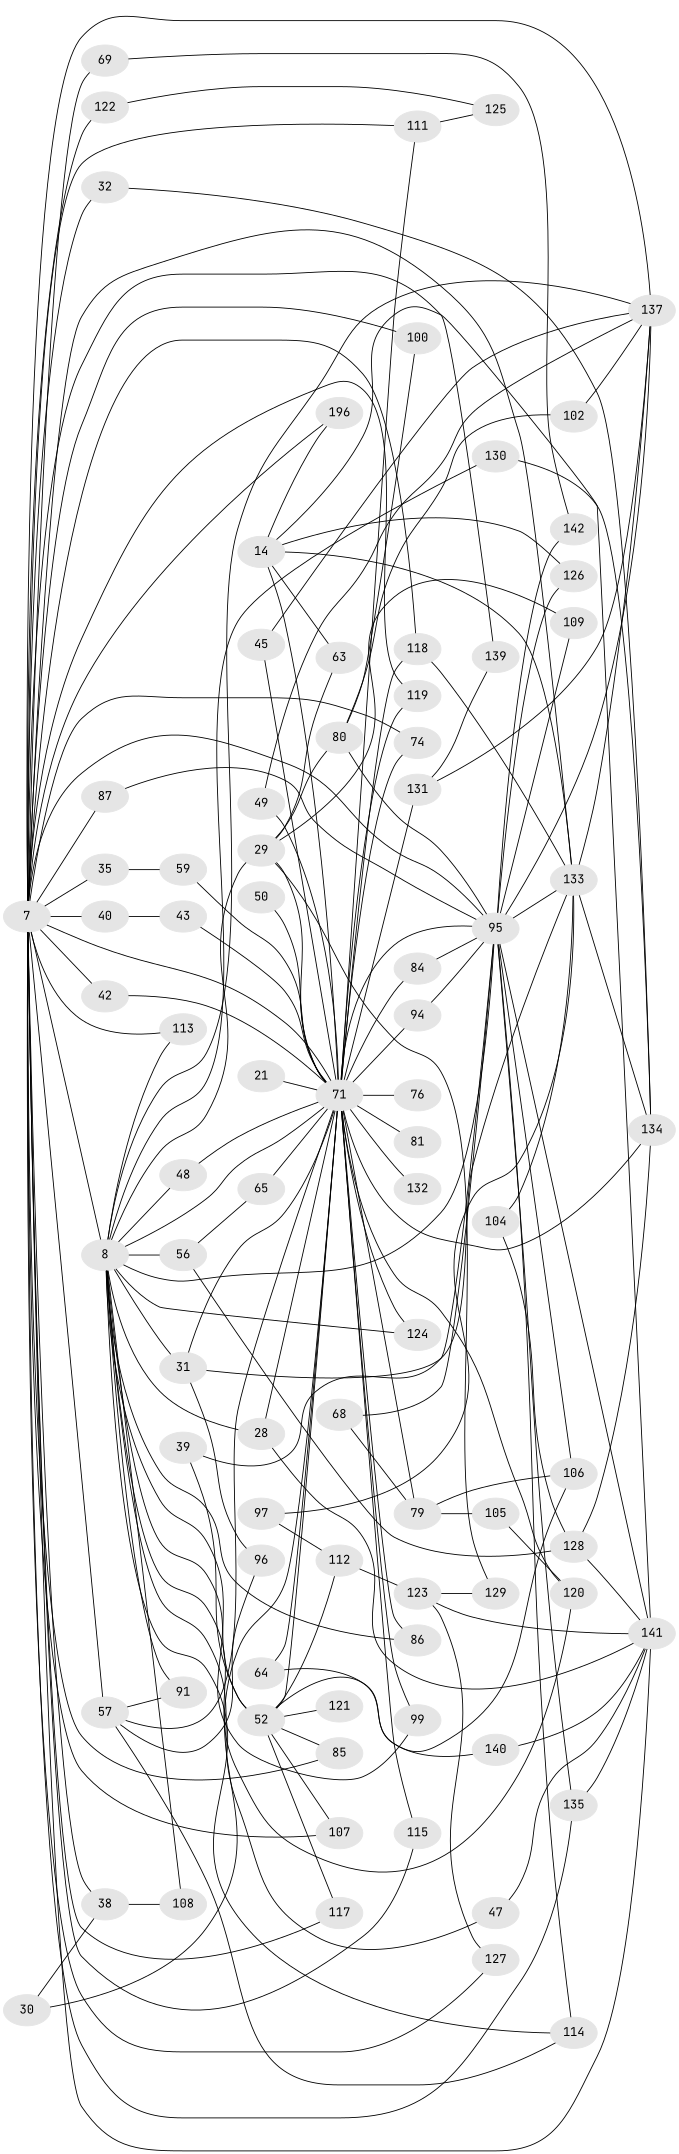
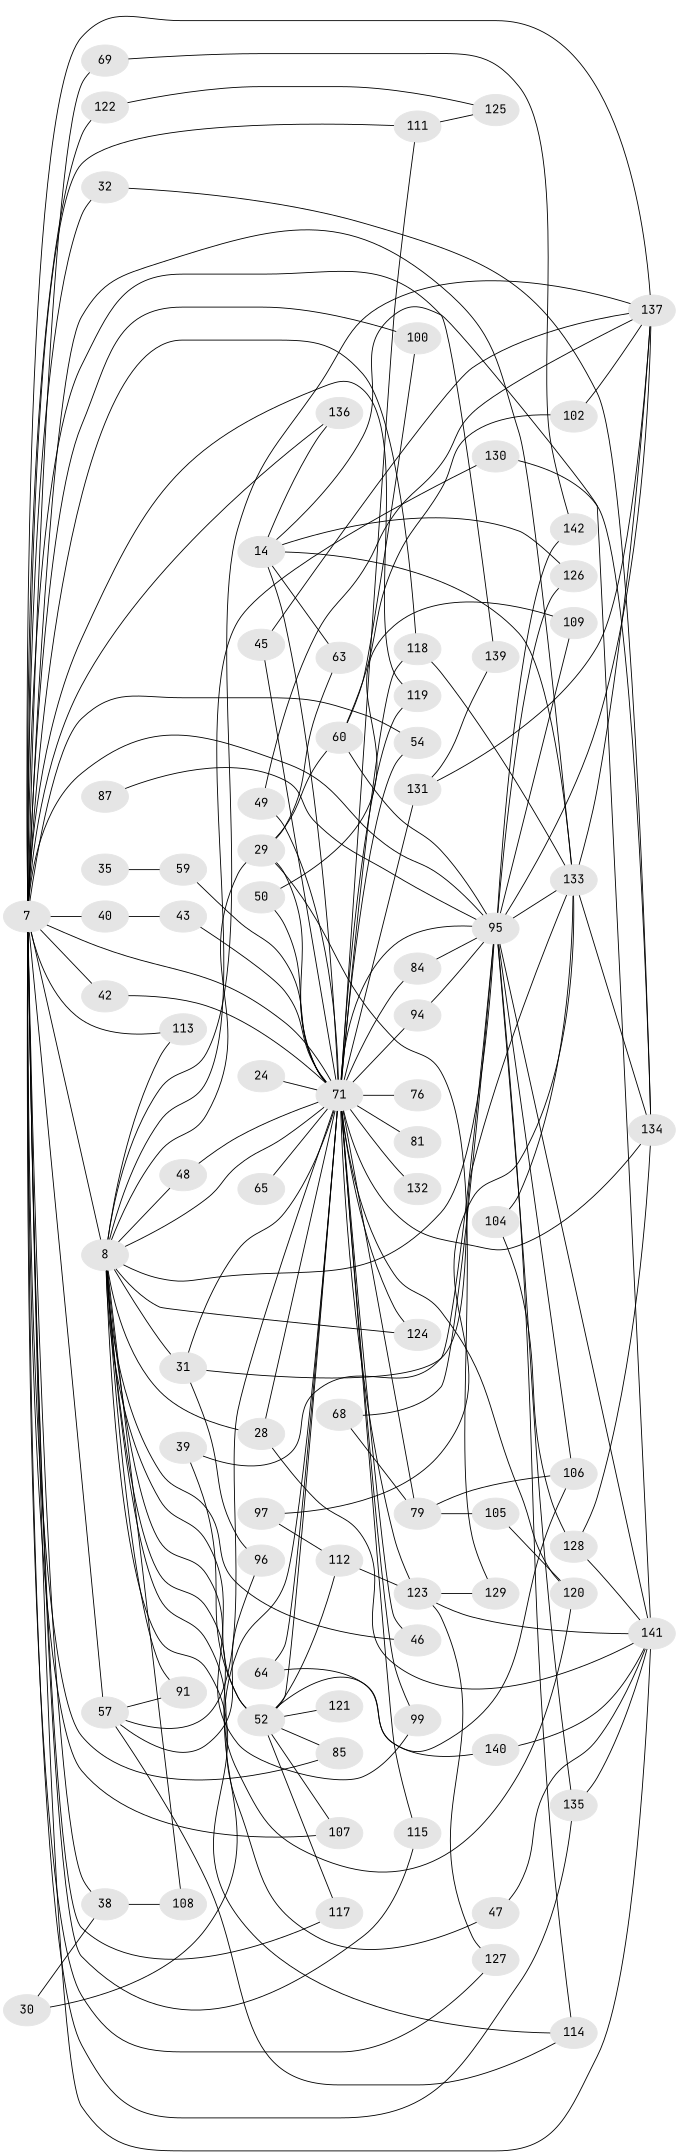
(339, 413) -> (339, 413)
(374, 694) -> (372, 727)
(339, 738) -> (339, 738)
(418, 743) -> (418, 743)
(66, 857) -> none
(66, 893) -> none
(261, 1076) -> (261, 1076)
(183, 1255) -> none
none -> (360, 1348)
(418, 1640) -> (418, 1640)
